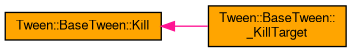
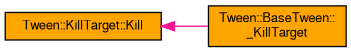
(83, 26) -> (83, 26)
